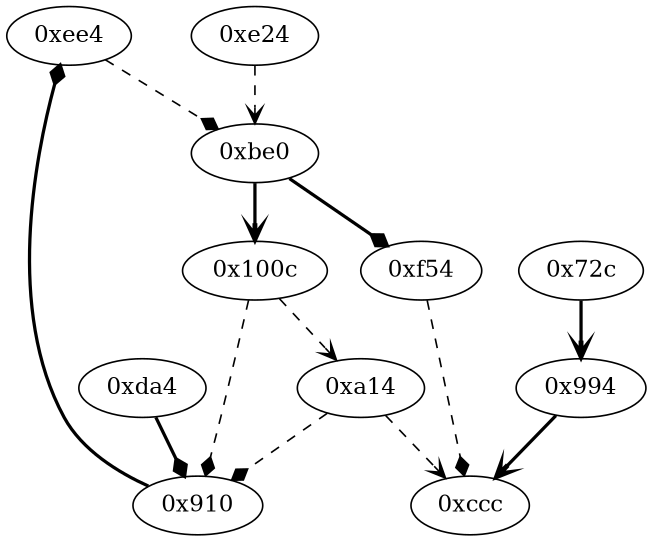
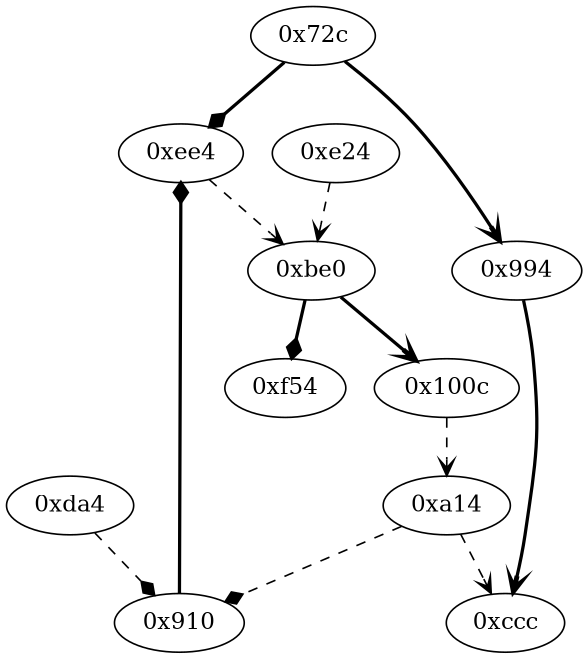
none -> (254, 88)
(153, 89) -> (240, 207)
(444, 378) -> none
(230, 379) -> none
(166, 438) -> (118, 557)
